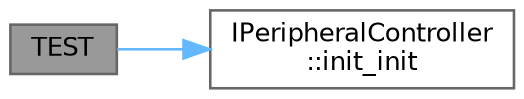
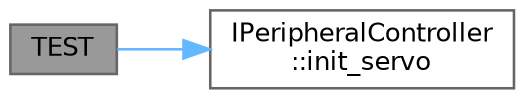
(362, 49) -> (362, 49)
